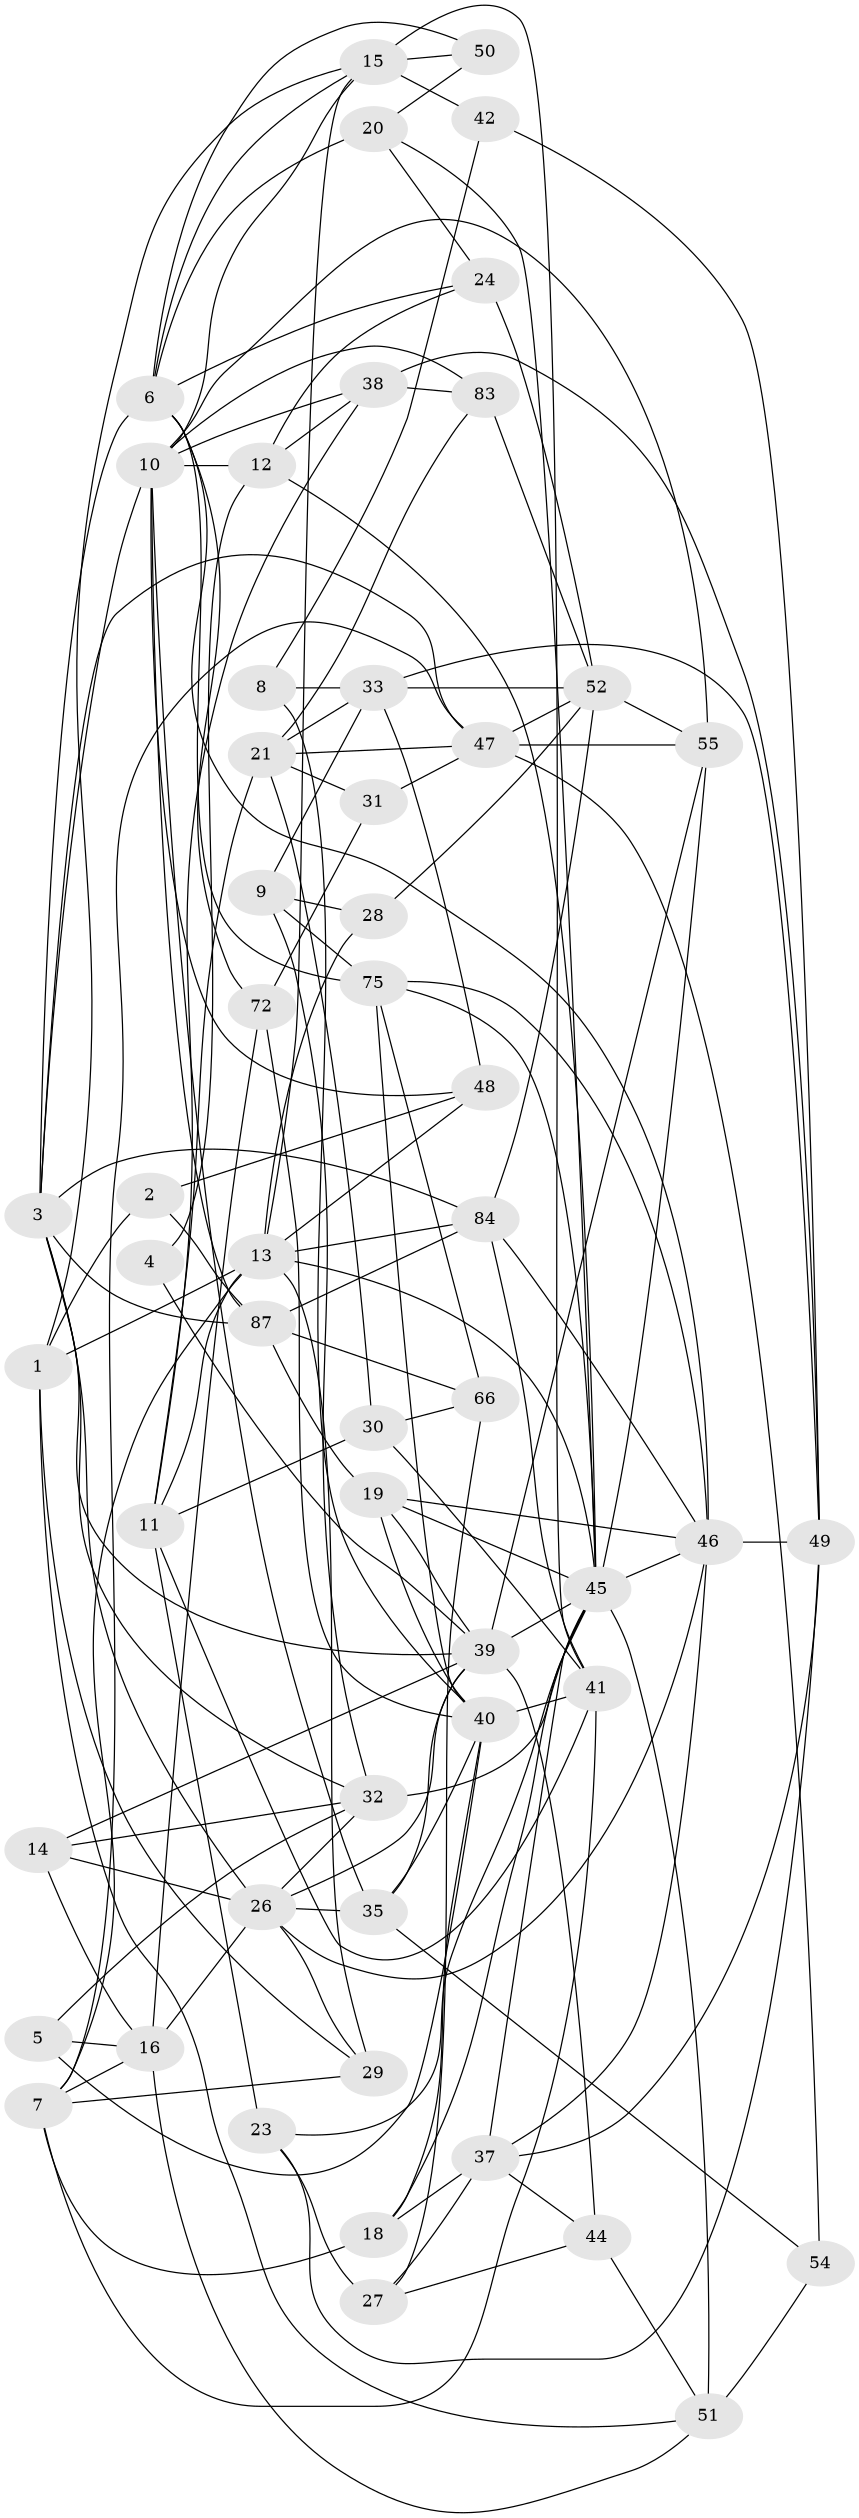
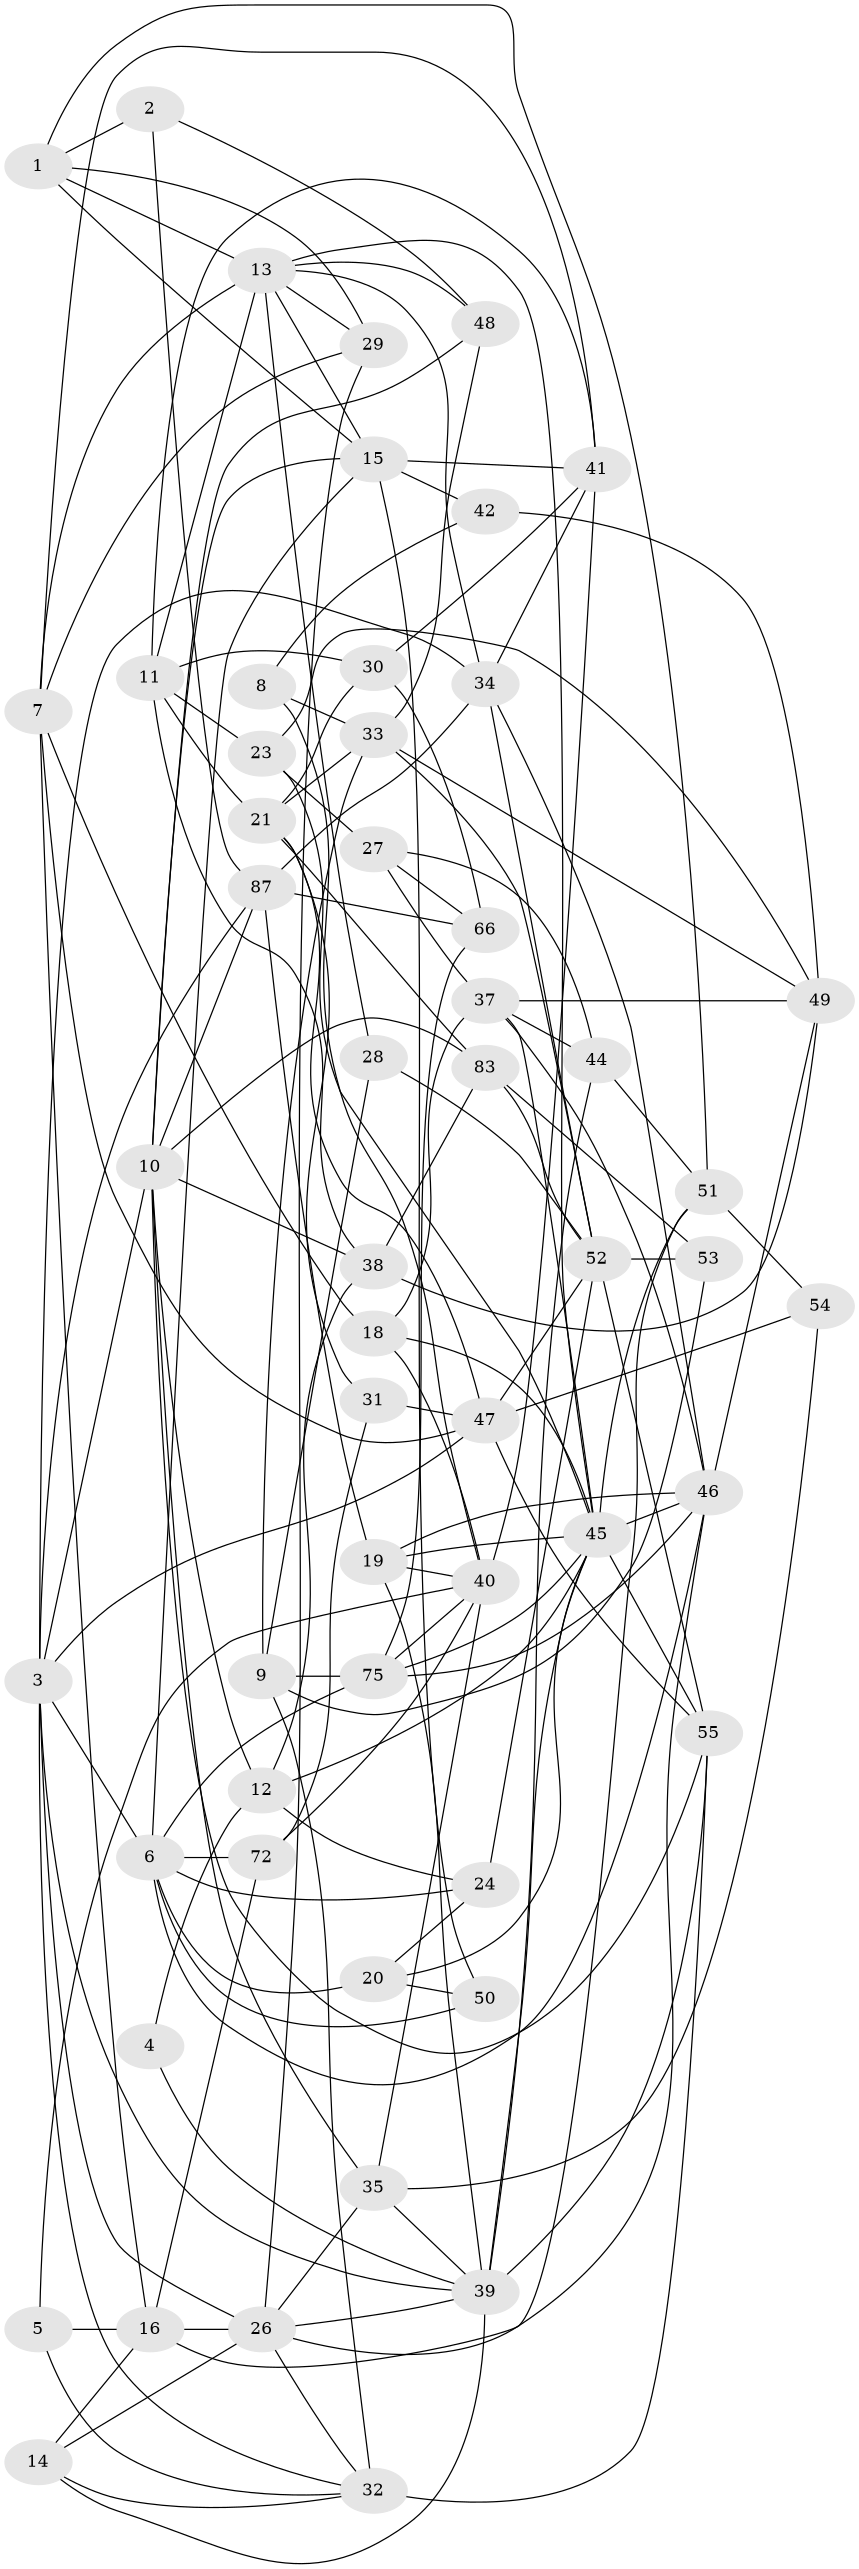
(485, 1219) -> (485, 684)
none -> (709, 1259)
(523, 1750) -> (677, 2224)
